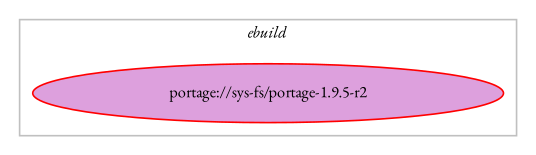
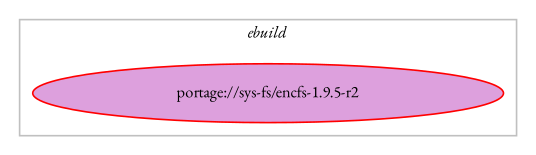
(268, 93) -> (268, 93)
